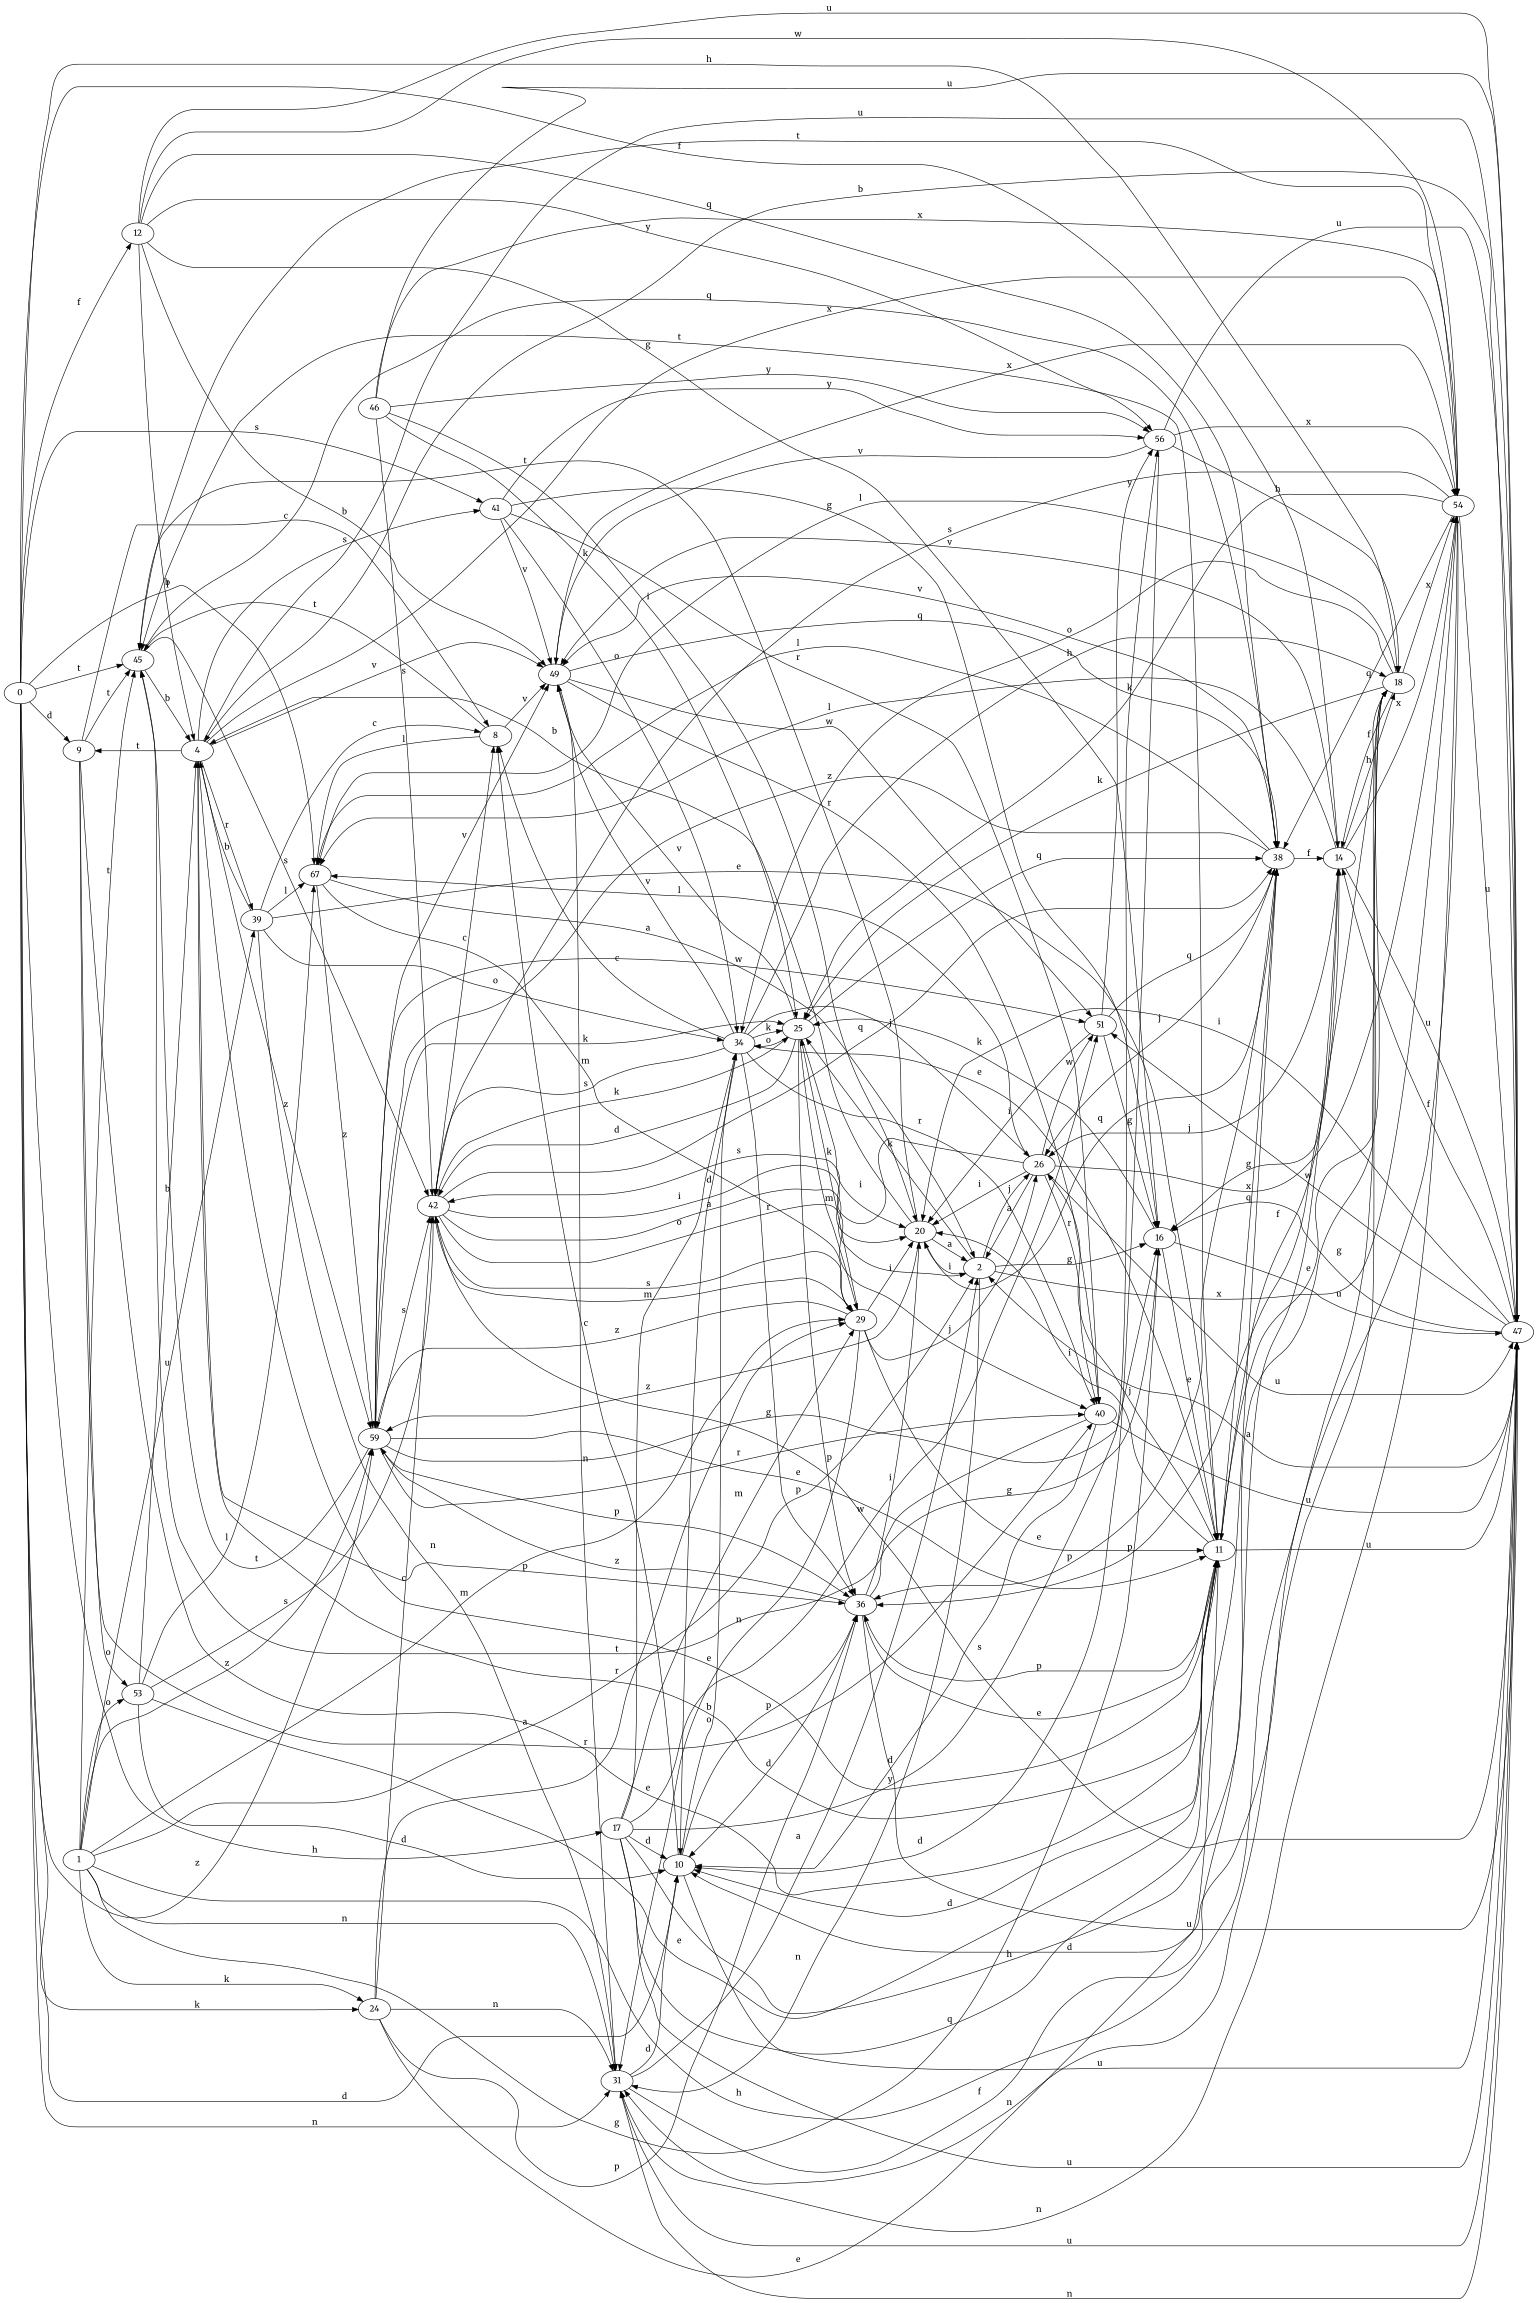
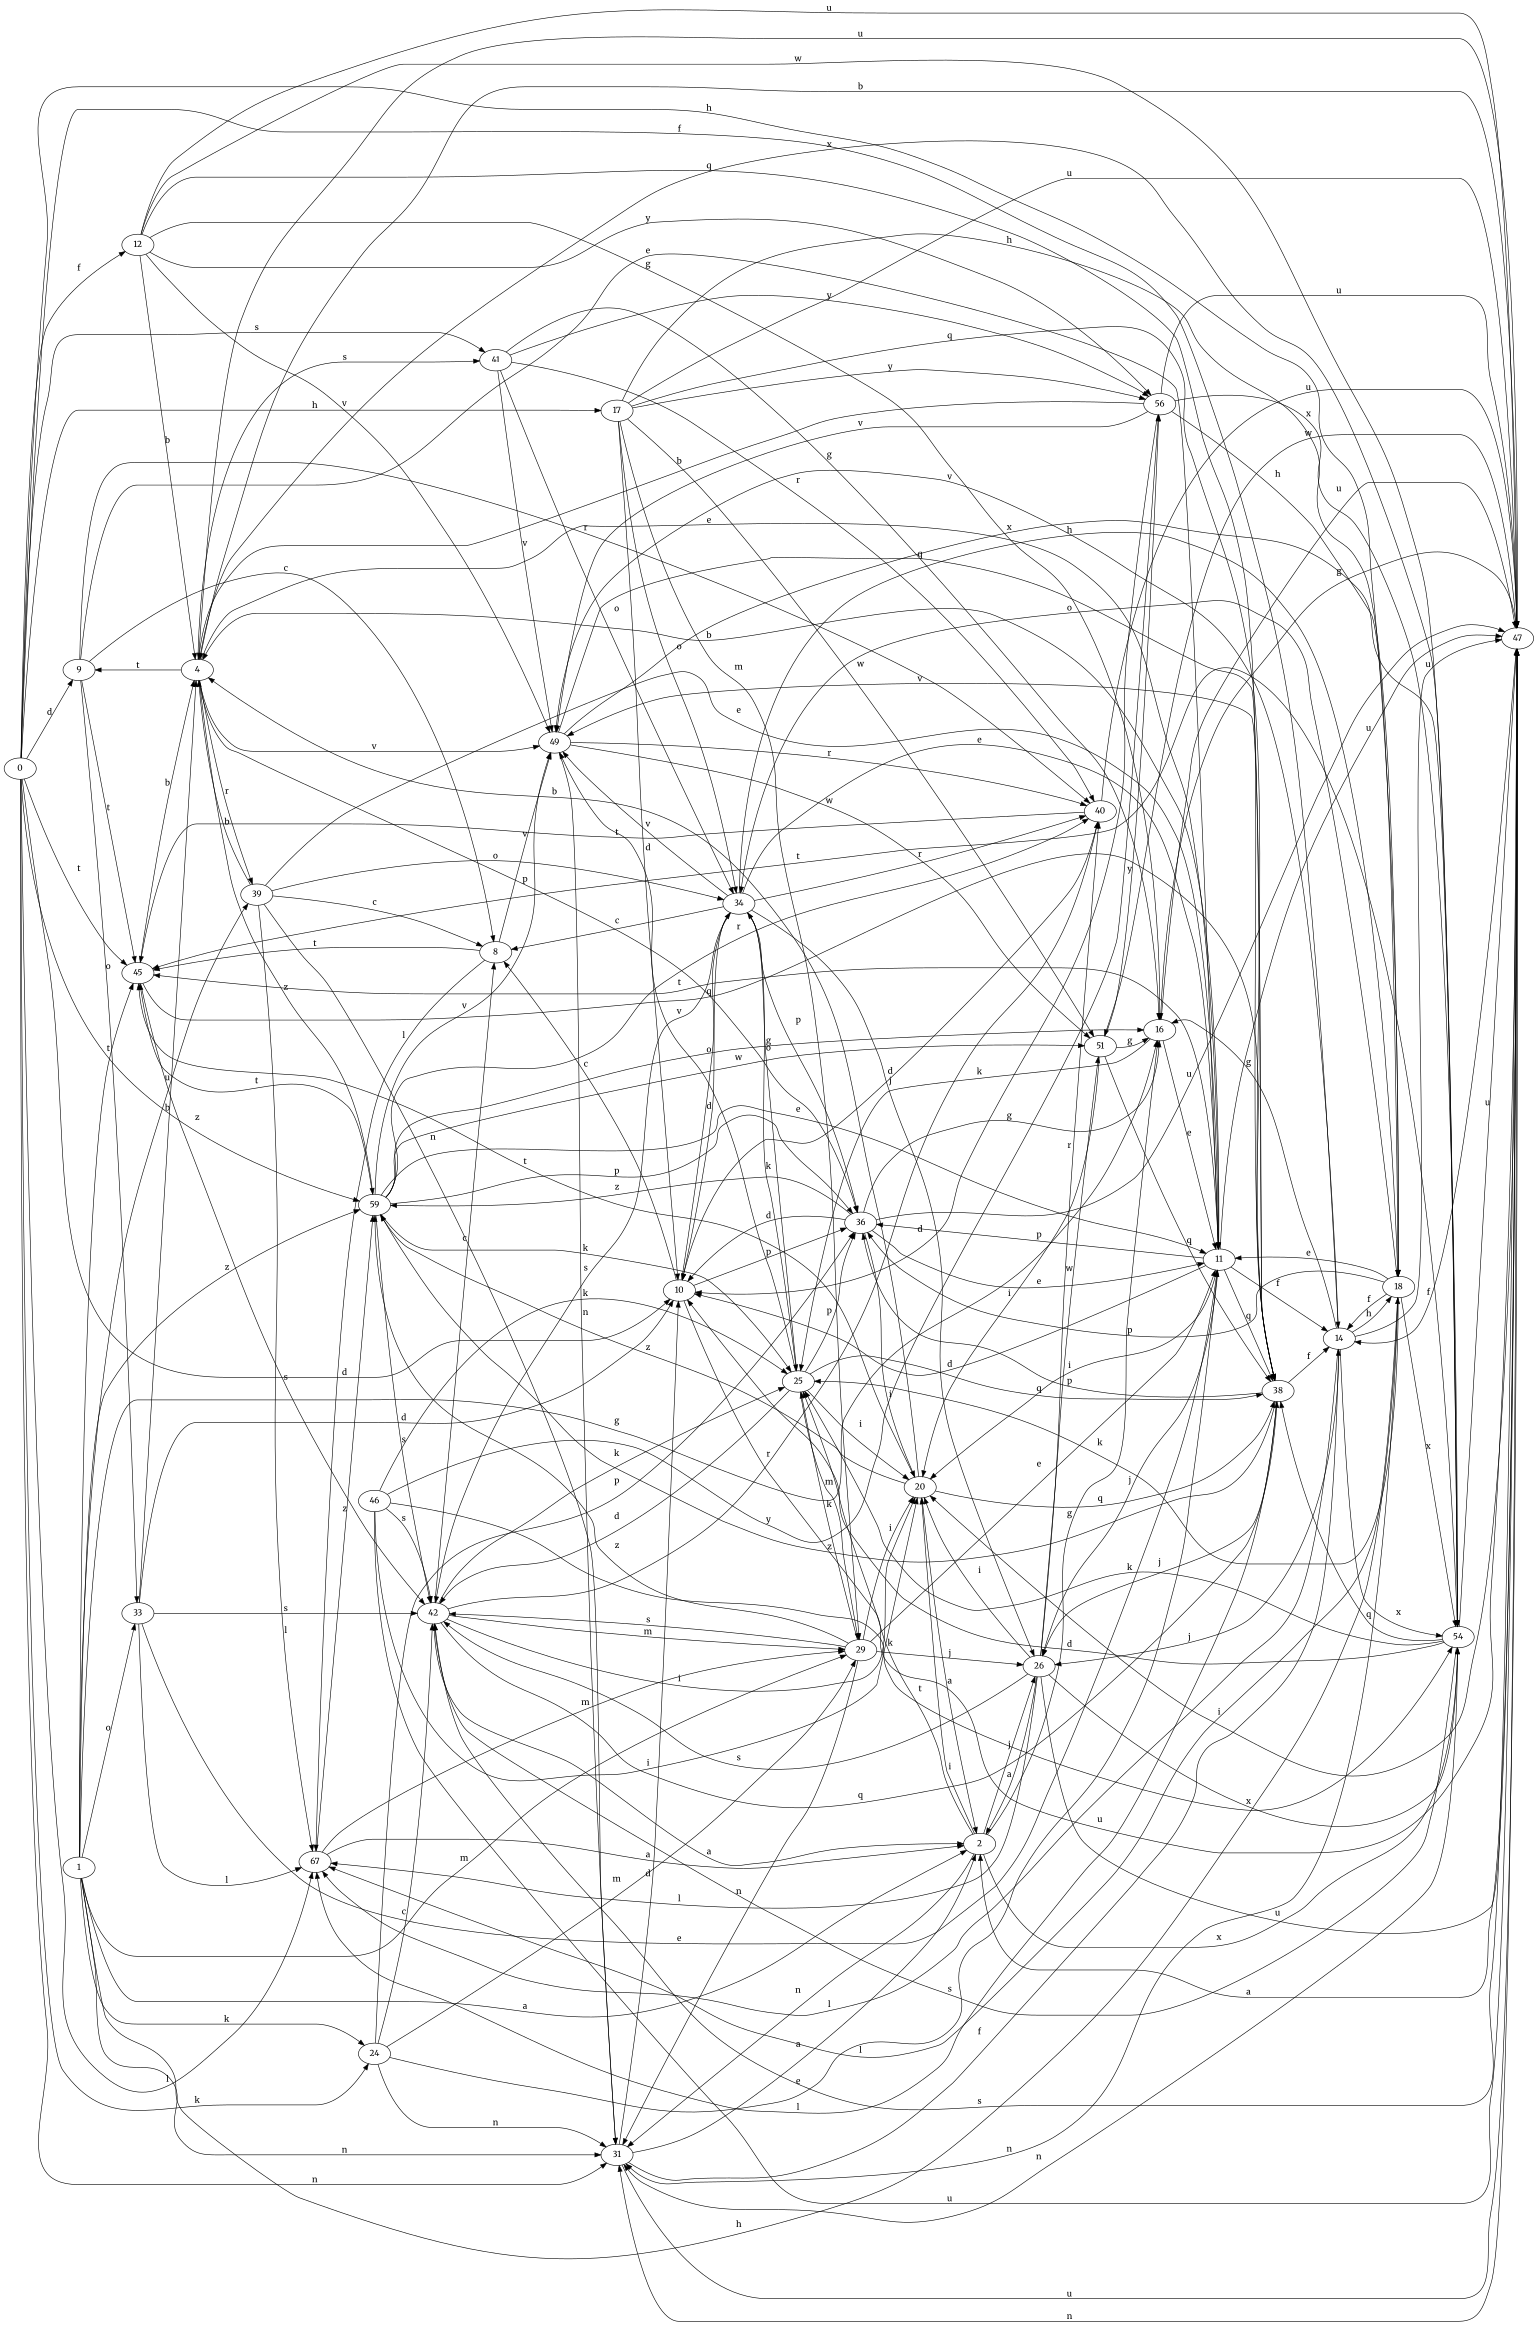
(920, 215) -> (920, 1689)
none -> (664, 477)
(345, 512) -> (345, 404)
(617, 1671) -> (617, 1879)
(138, 1694) -> (138, 1613)
